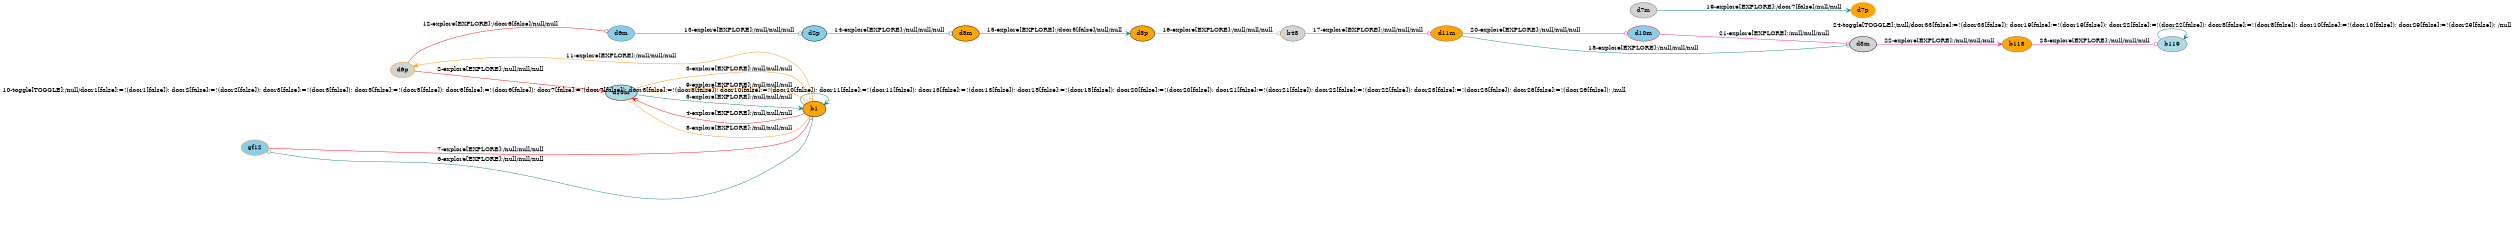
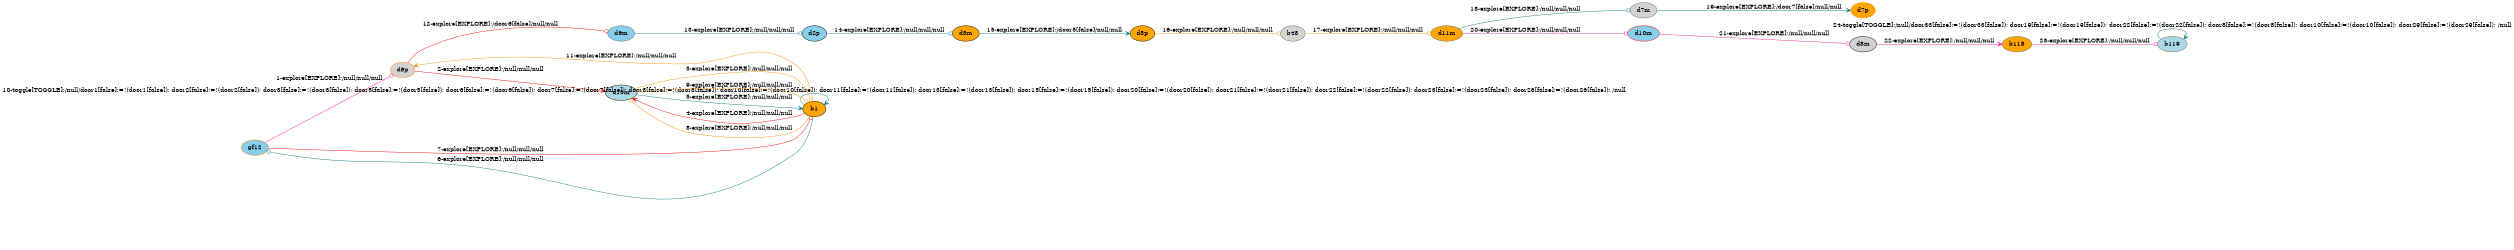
(1366, 33) -> (1366, 33)
(1654, 54) -> (1542, 15)
none -> (327, 109)
